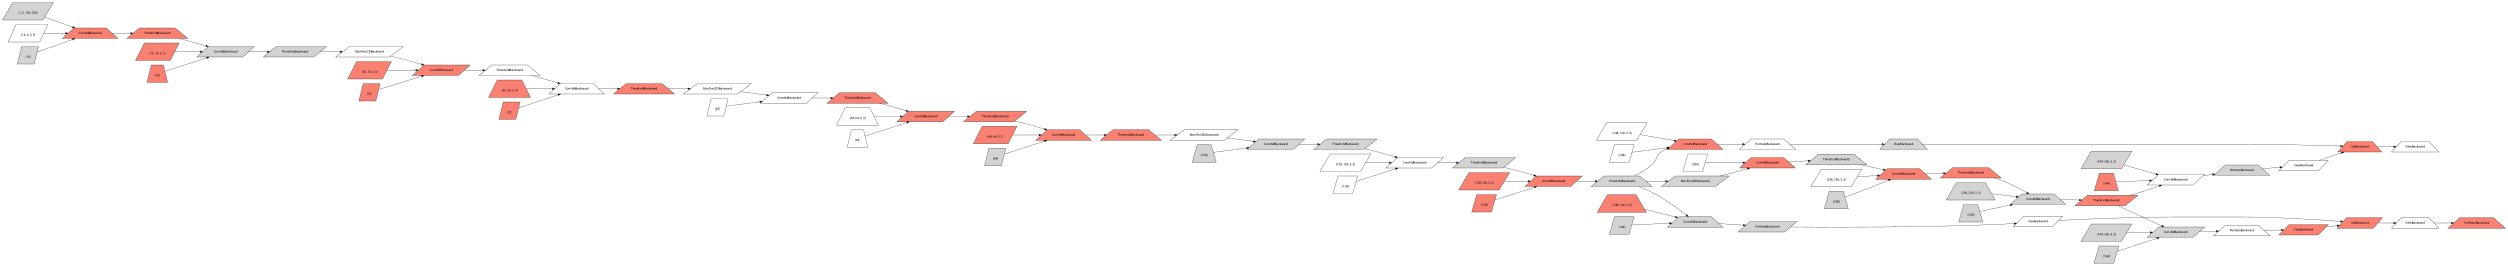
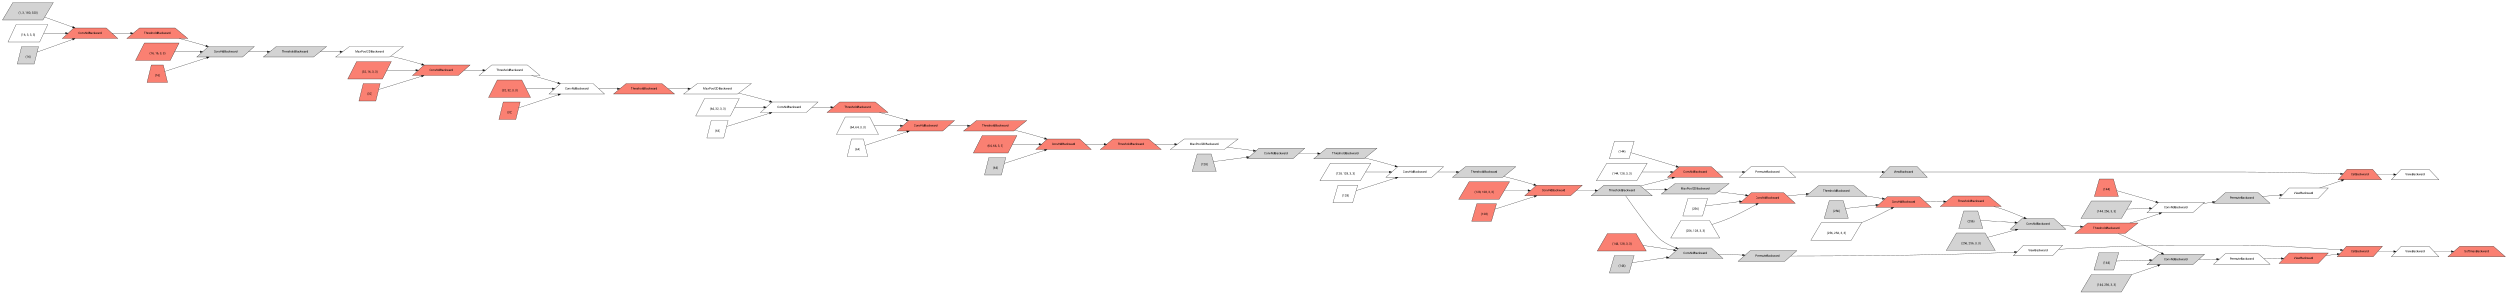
none -> (717, 107)
none -> (1695, 229)
